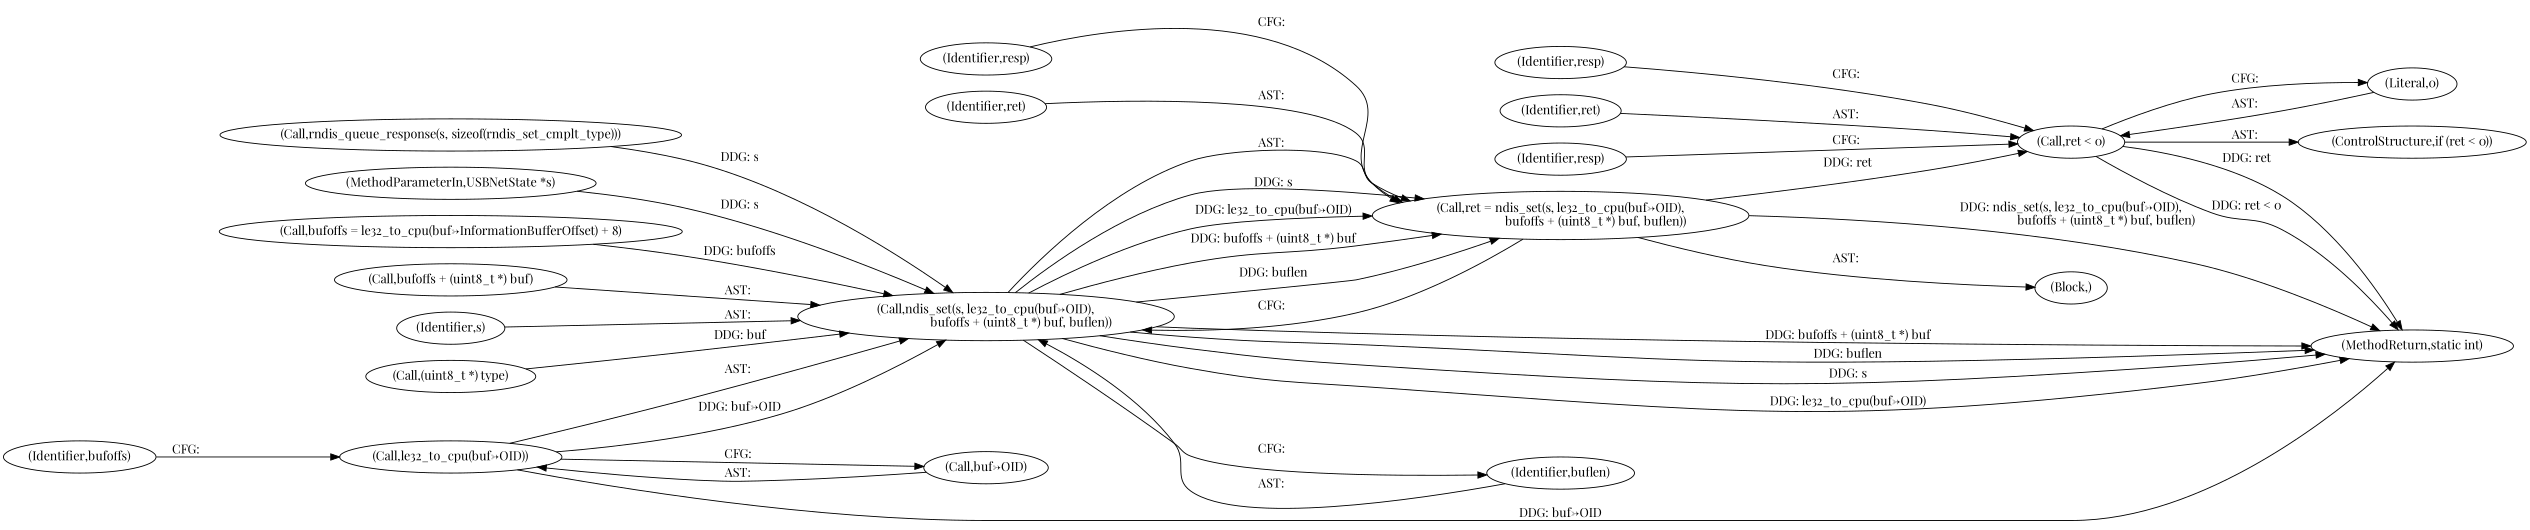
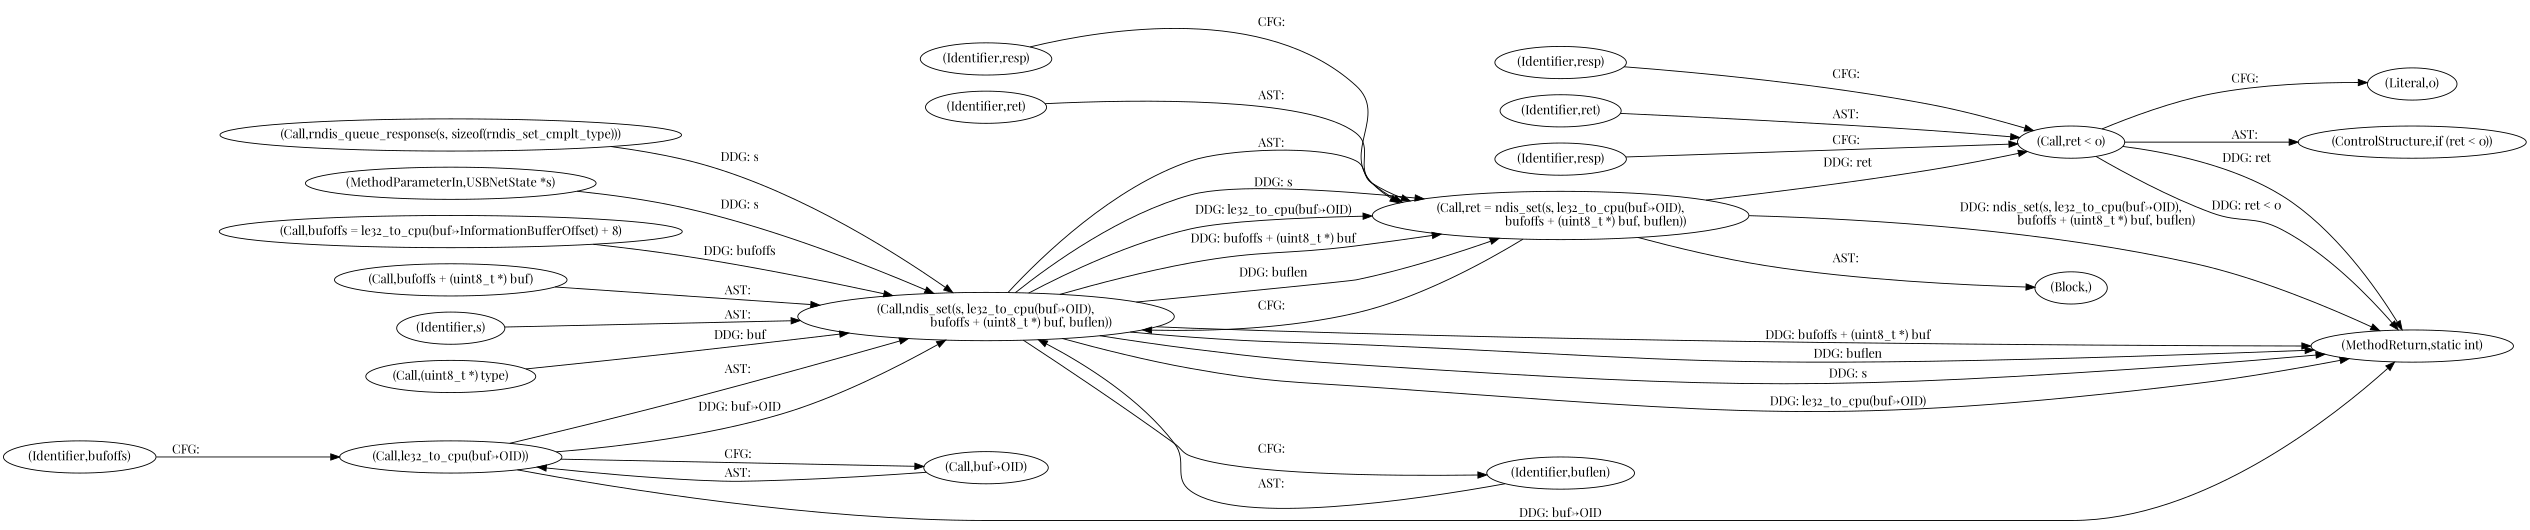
(2252, 116) -> none
